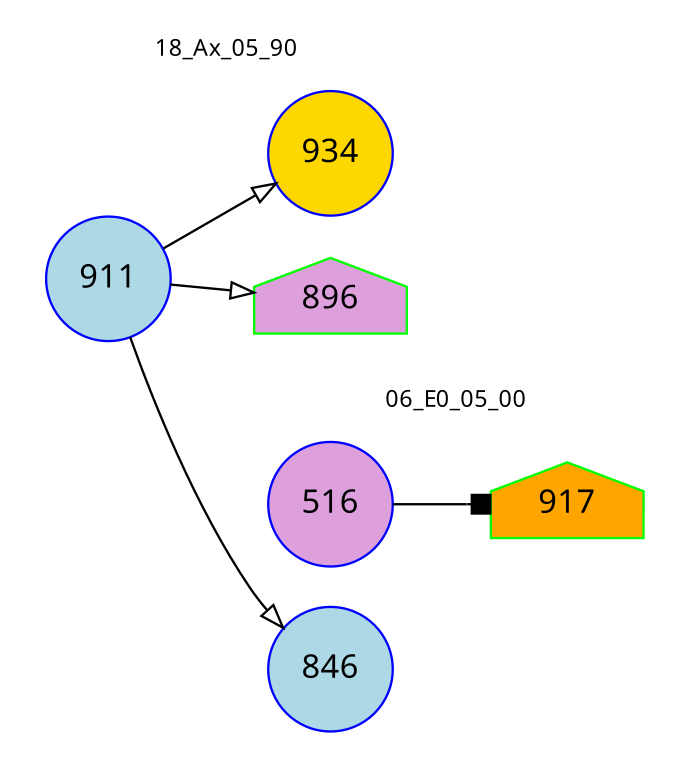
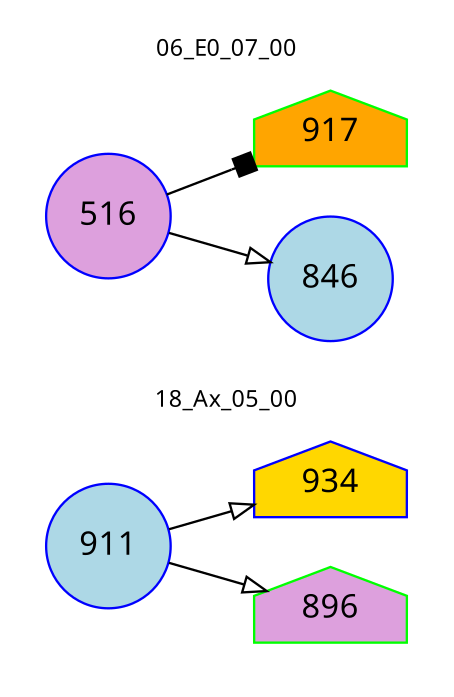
(227, 50) -> (227, 401)
(330, 153) -> (330, 483)
(456, 401) -> (227, 50)
(189, 479) -> (208, 244)
